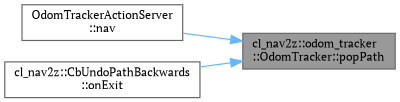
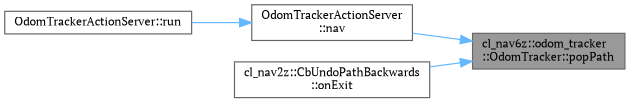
none -> (98, 23)
(319, 51) -> (549, 51)
